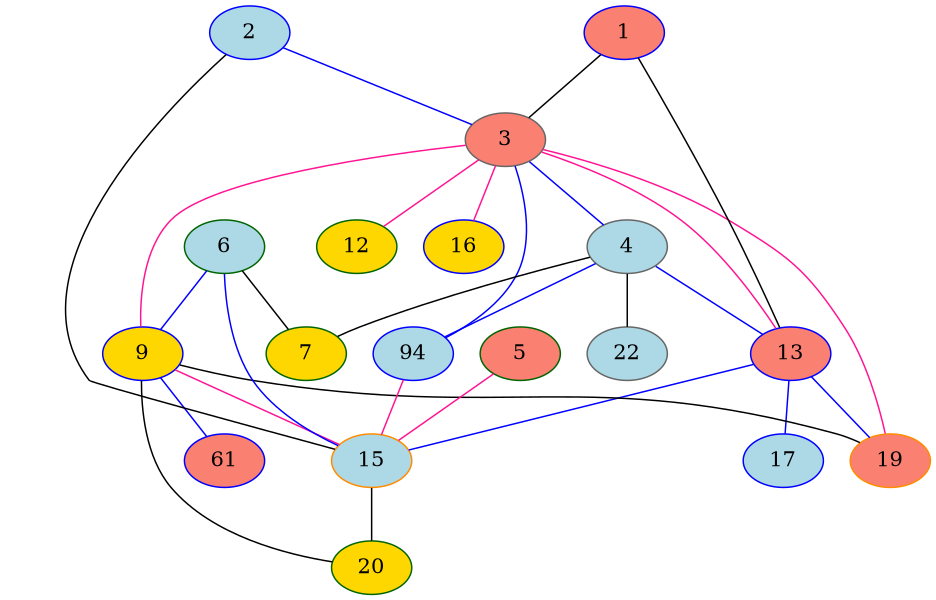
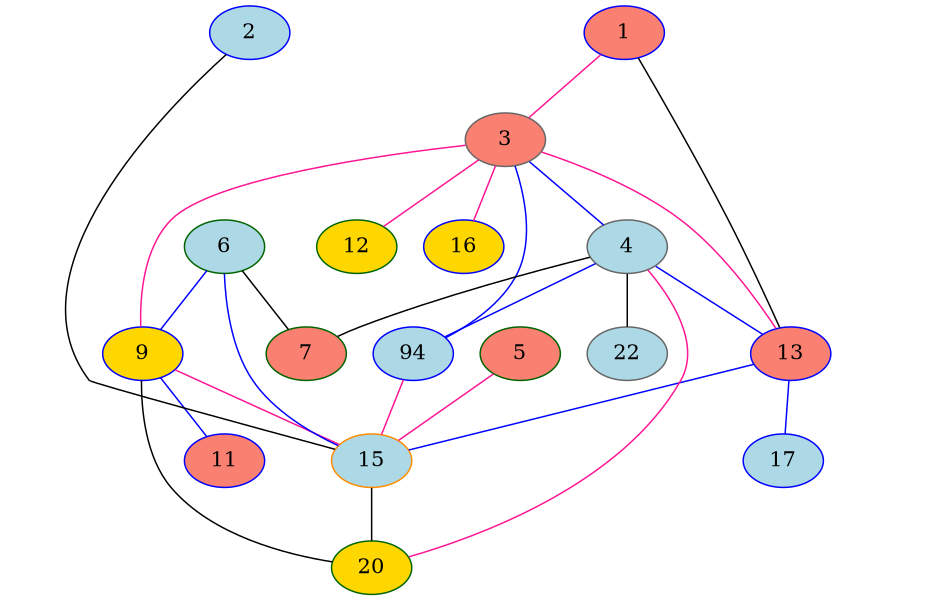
(378, 86) -> none
(565, 86) -> (565, 86)
(306, 354) -> (306, 354)
none -> (612, 458)
(225, 461) -> (225, 461)
(890, 461) -> none
